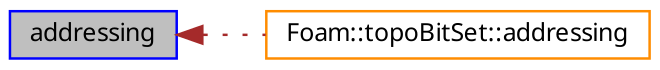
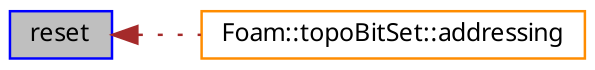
(93, 35) -> (61, 35)
